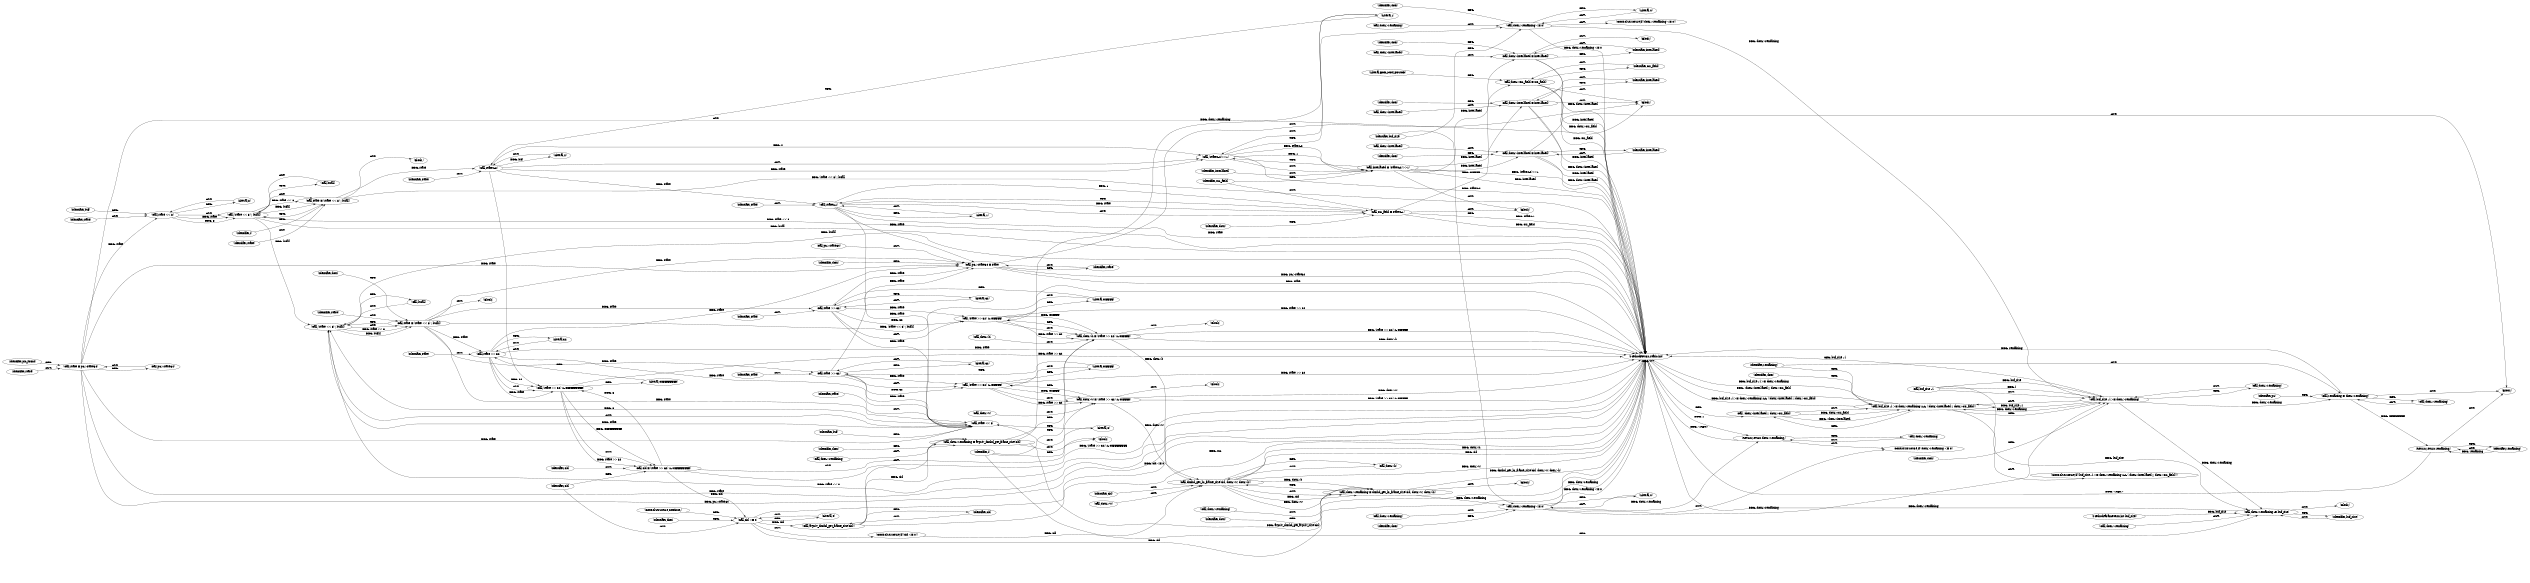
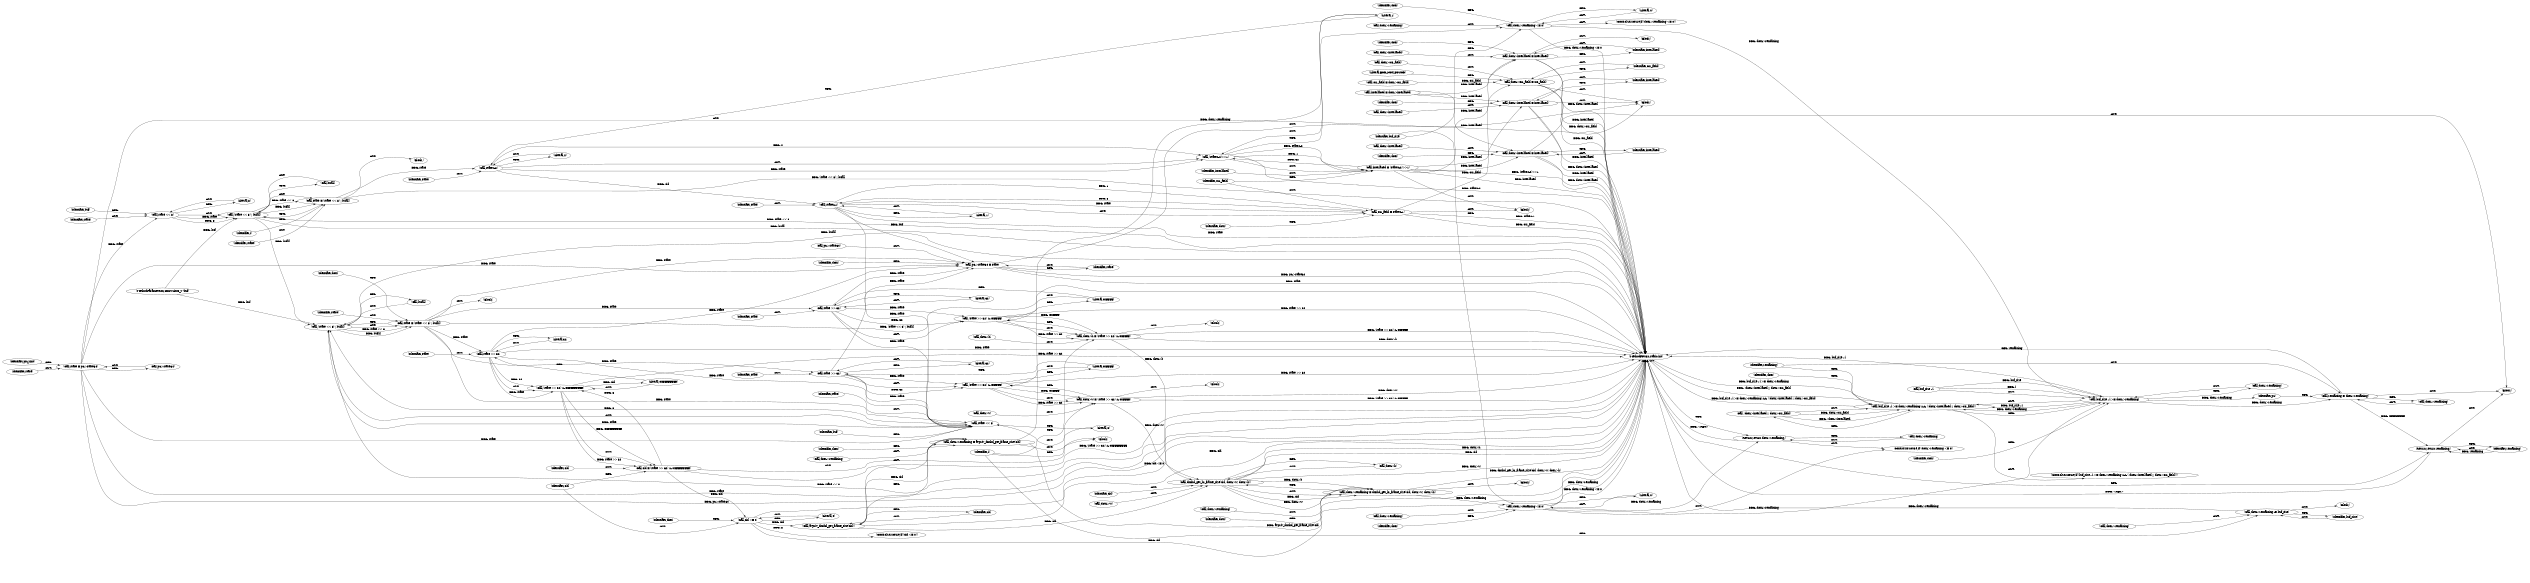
none -> (1388, 63)
none -> (1388, 83)
none -> (1388, 93)
(517, 160) -> (517, 160)
(1293, 160) -> (1293, 160)
(1471, 173) -> (1471, 173)
(663, 184) -> (663, 184)
(1103, 199) -> (1103, 199)
(897, 225) -> (897, 225)
(507, 284) -> (623, 389)
none -> (163, 291)
(2012, 348) -> (2012, 348)
(1835, 358) -> (1835, 358)
(22, 362) -> (22, 362)
(609, 382) -> (609, 382)
(1685, 406) -> (2015, 485)
(1699, 417) -> (1699, 417)
(1062, 419) -> (924, 487)
(1215, 451) -> (1215, 451)
(2190, 455) -> (2200, 400)
(2075, 465) -> none
(663, 510) -> none
(2114, 516) -> none
(1293, 526) -> (1293, 526)
(778, 528) -> (778, 528)
(1071, 535) -> (1034, 526)
